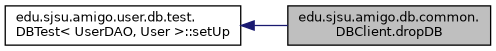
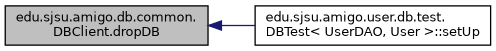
(271, 26) -> (238, 26)
